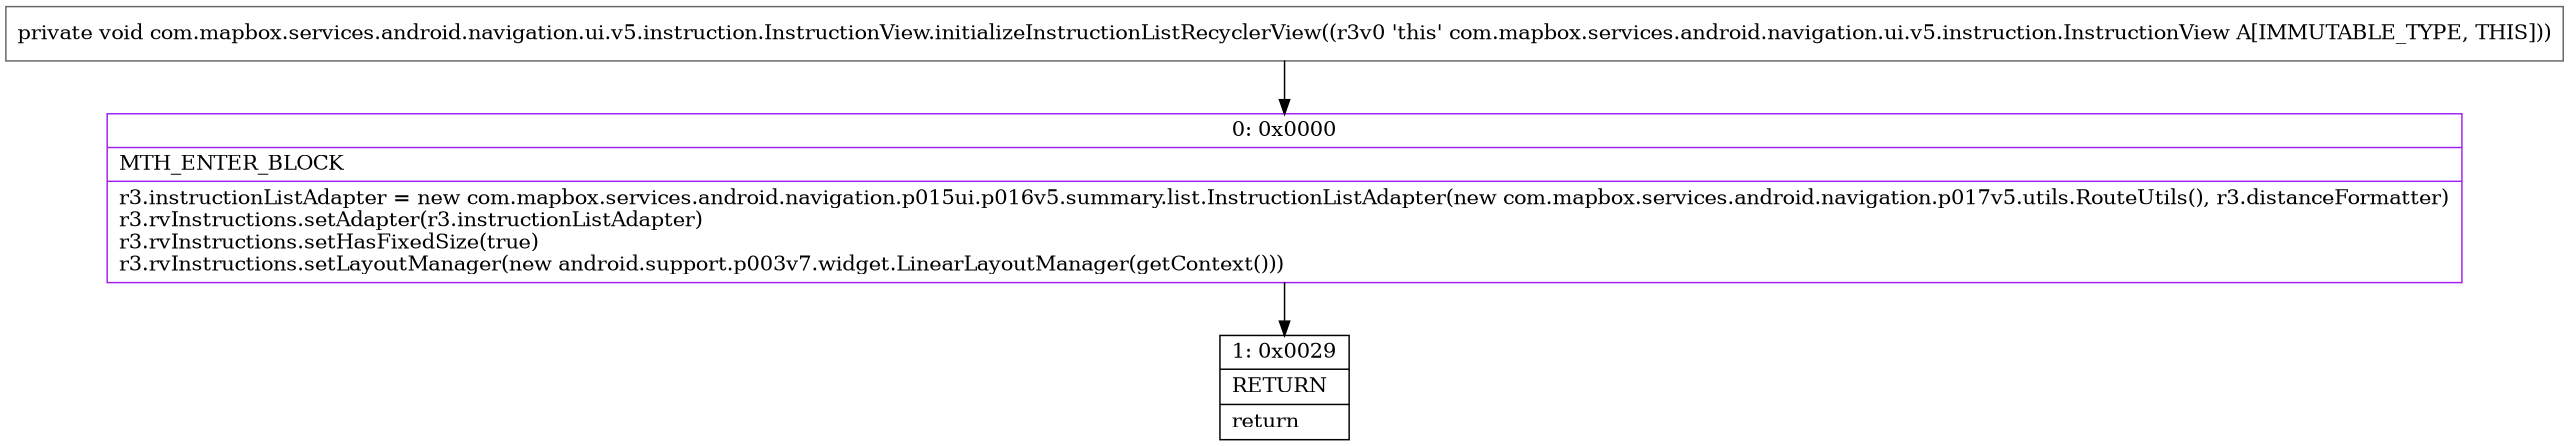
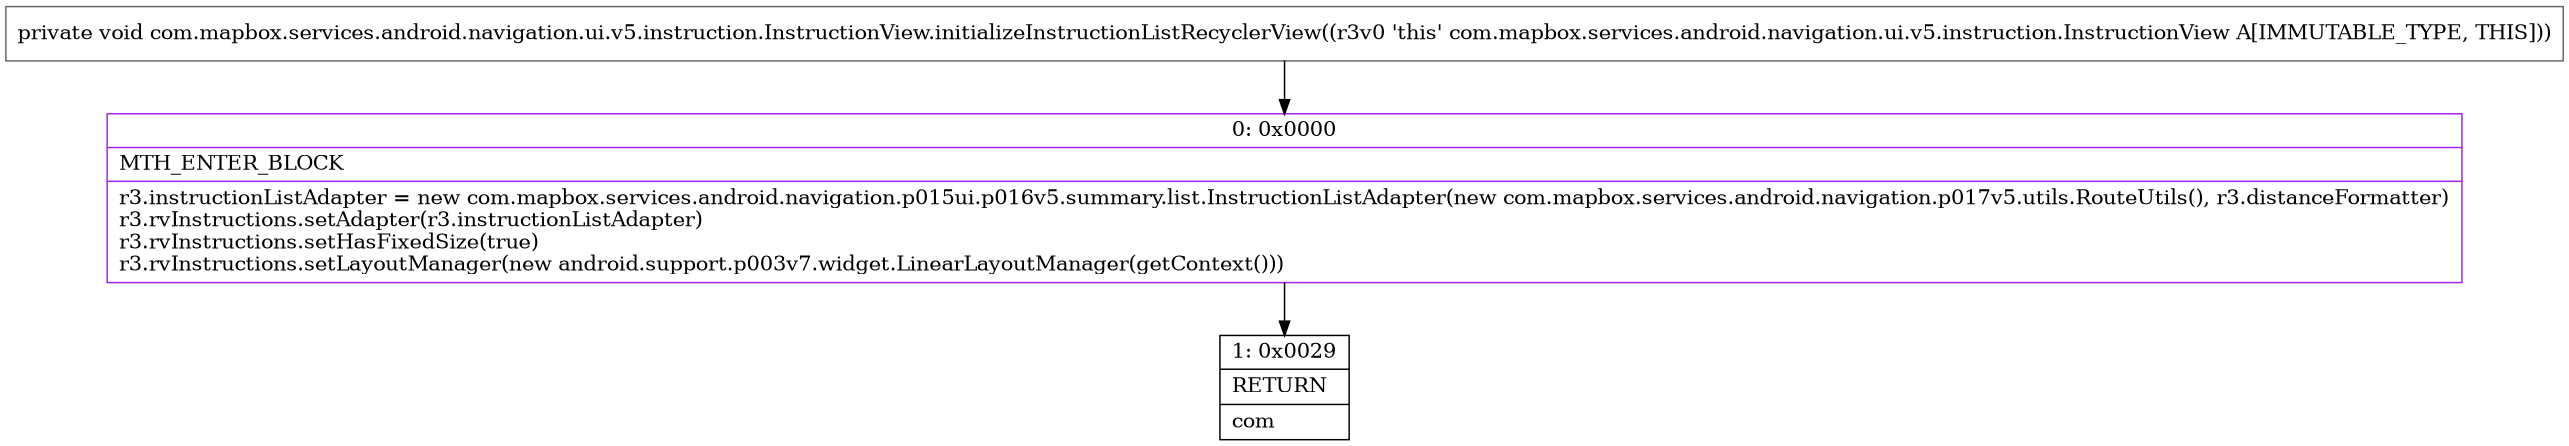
(1265, 421) -> (1254, 421)
